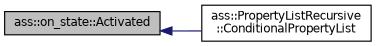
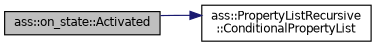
(187, 31) -> (175, 15)
